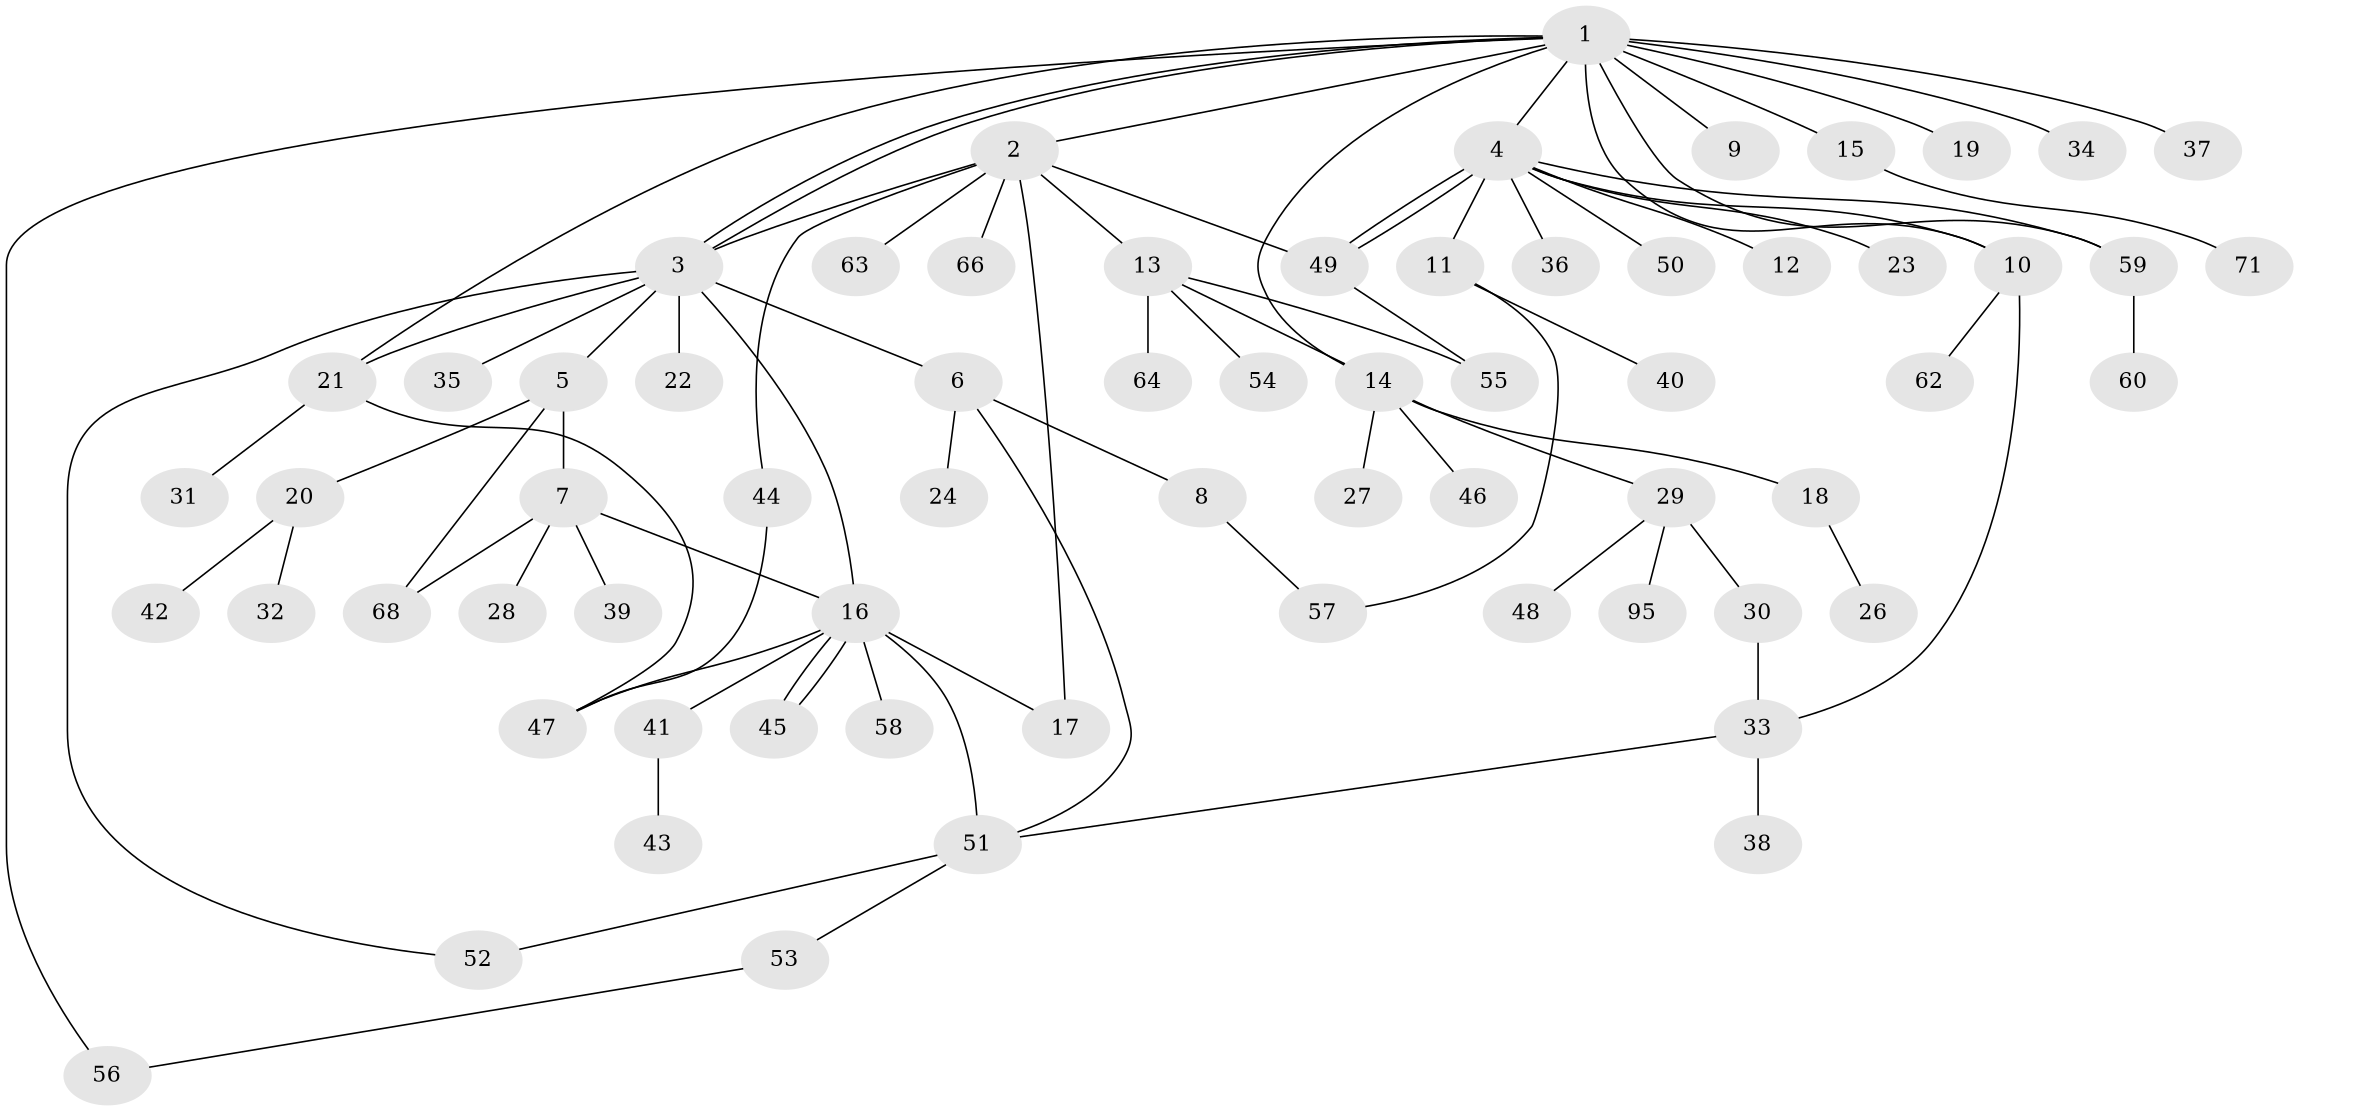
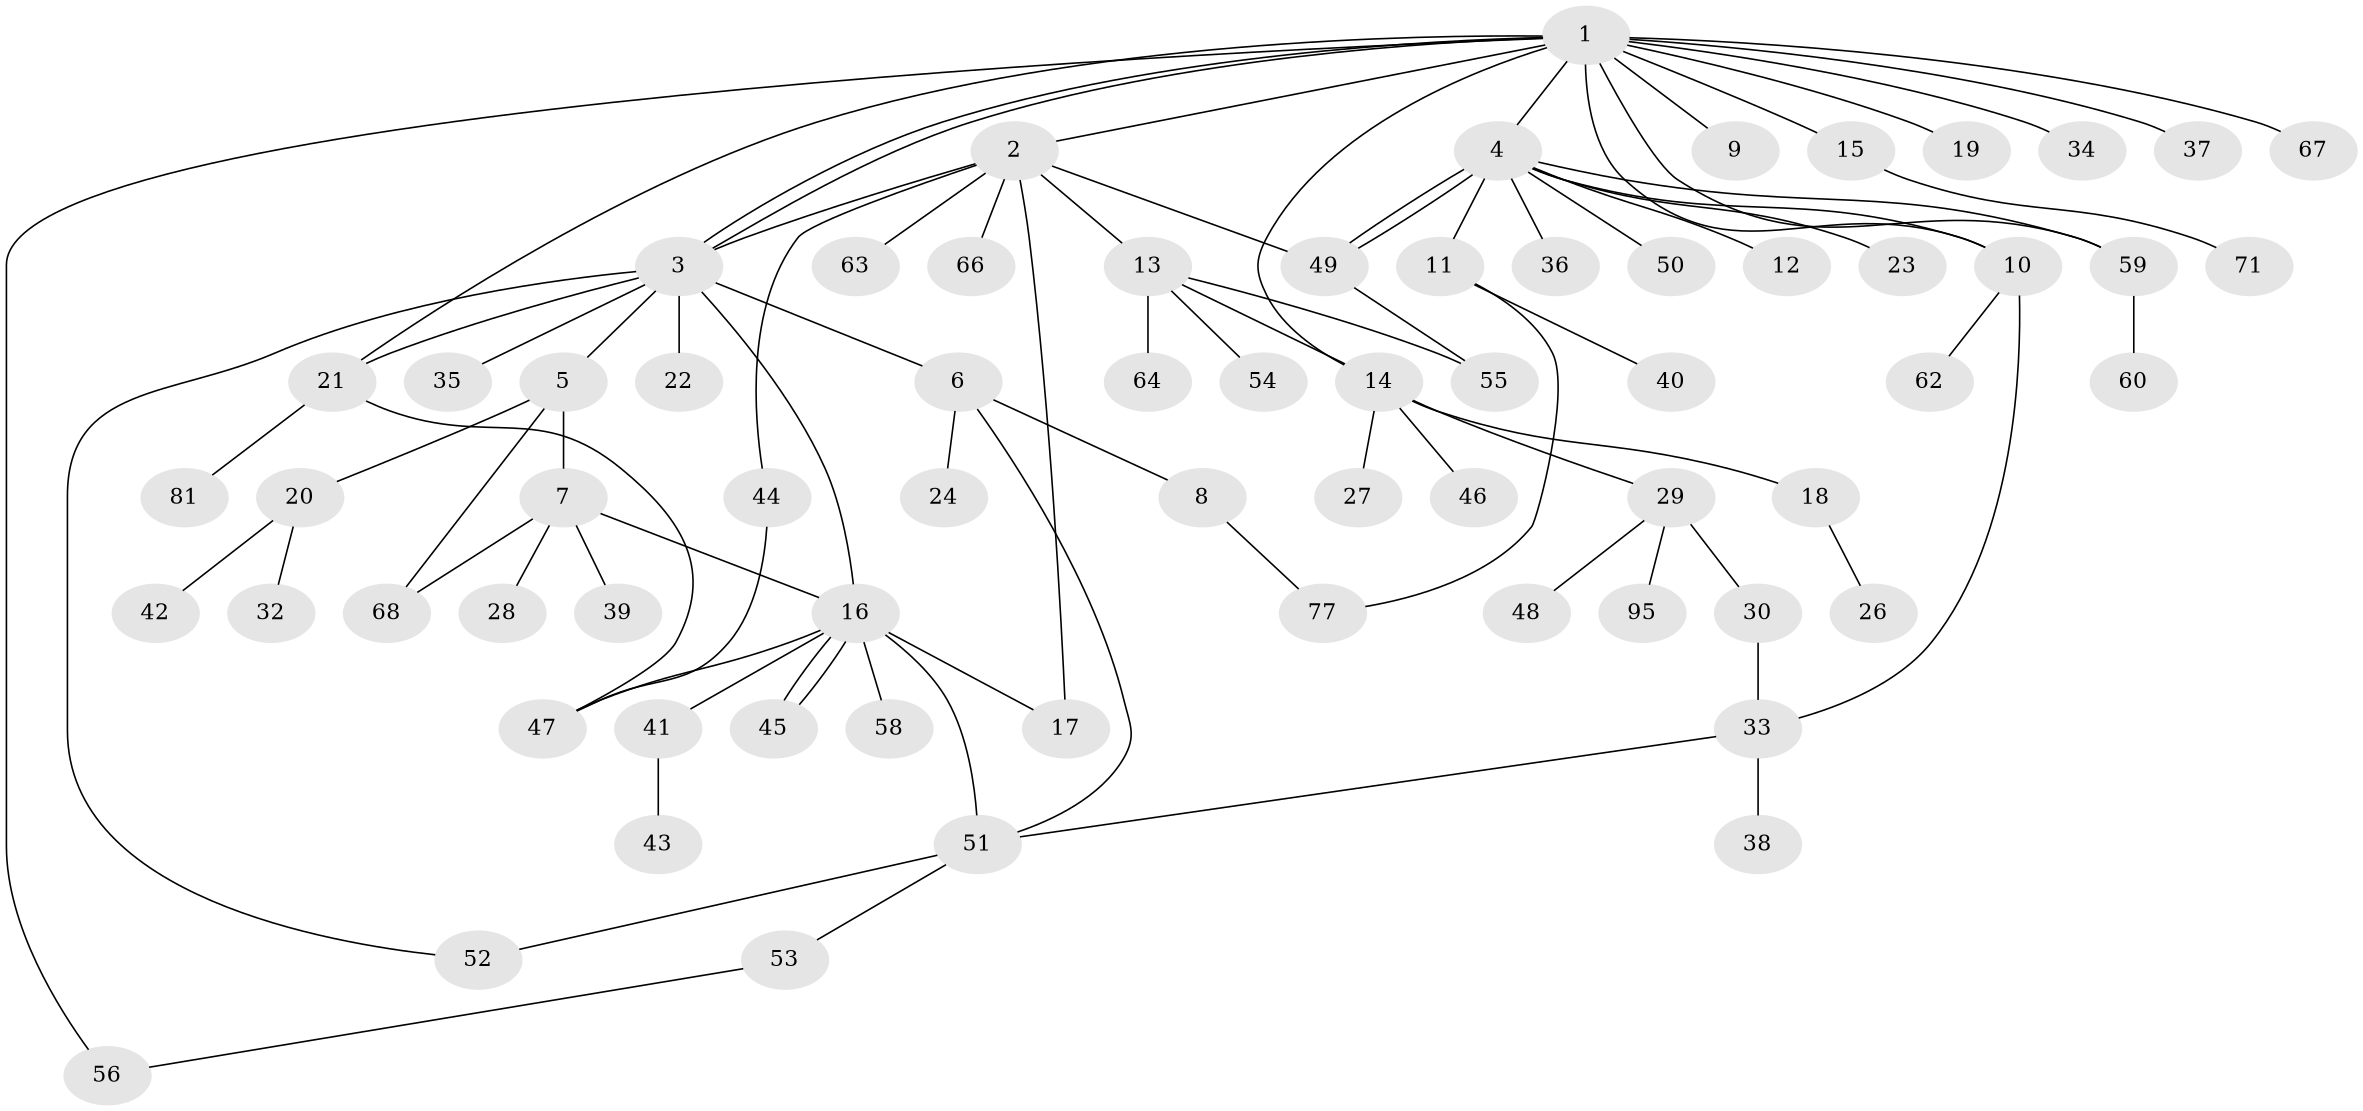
none -> (2314, 151)
(185, 498) -> (185, 498)
(1323, 613) -> (1323, 613)
